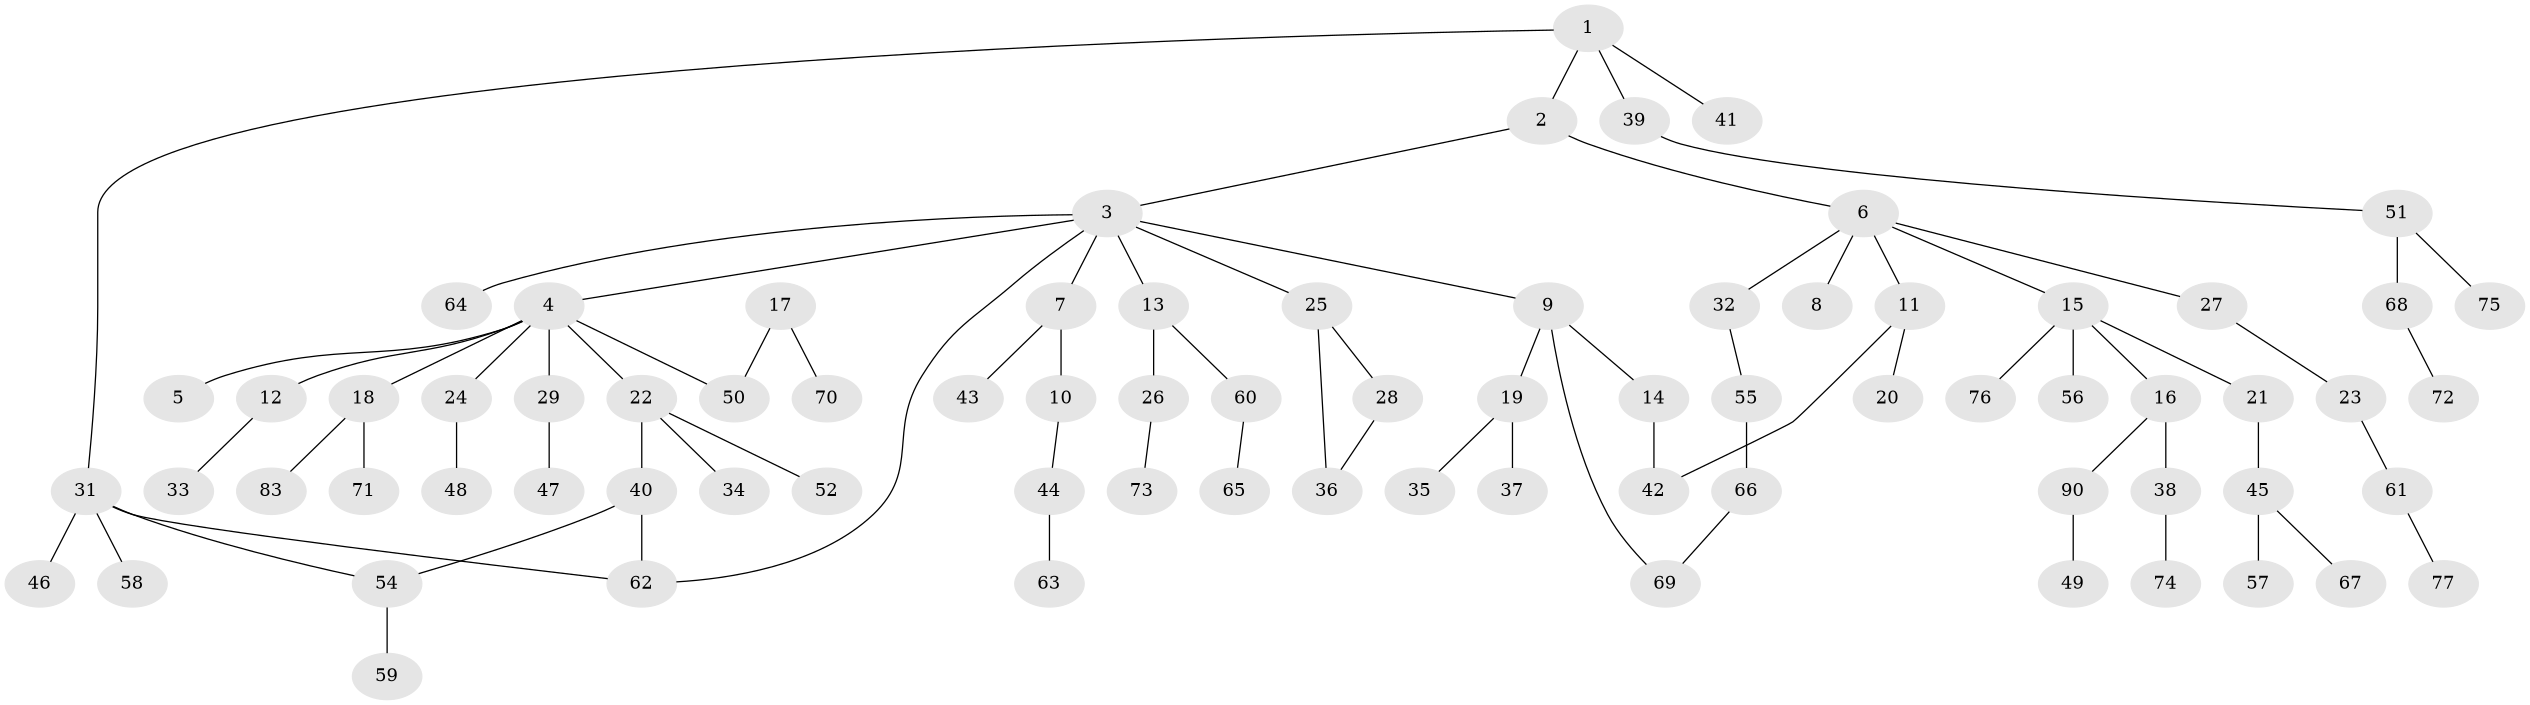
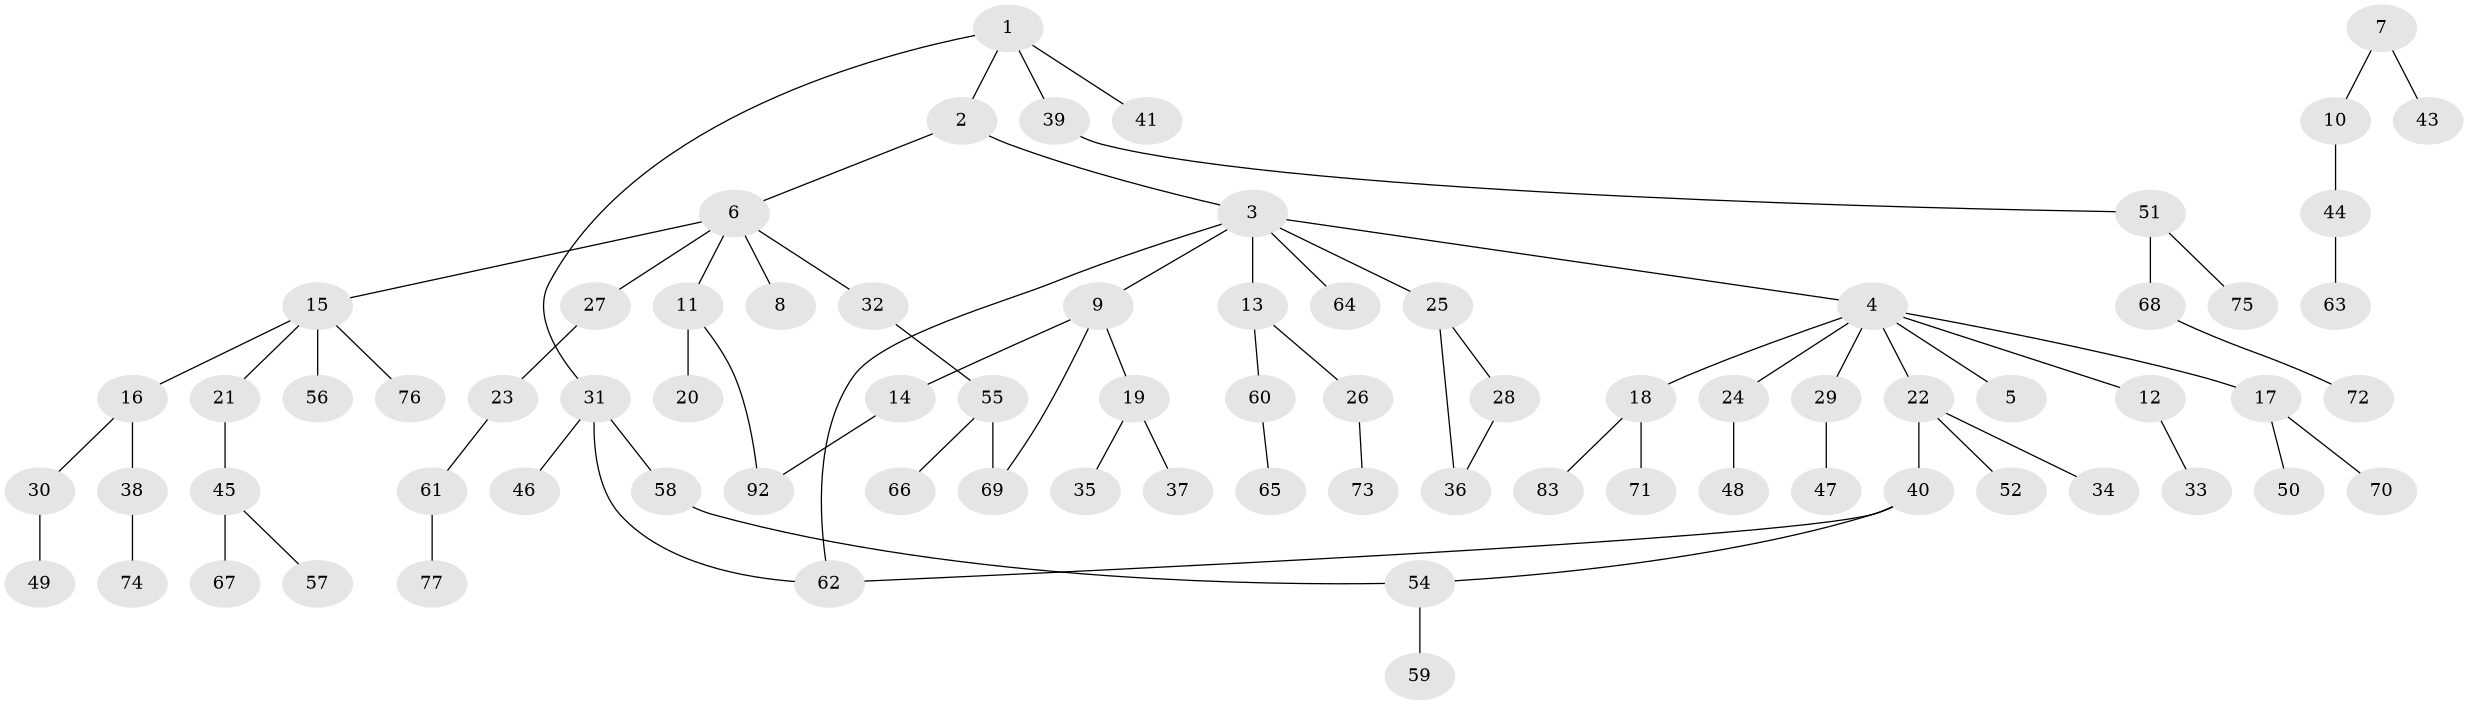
(1084, 260) -> none
(642, 352) -> (2072, 346)
(1654, 491) -> (759, 491)
(2073, 491) -> (40, 491)
(1706, 538) -> (993, 445)
(232, 546) -> (1001, 566)
